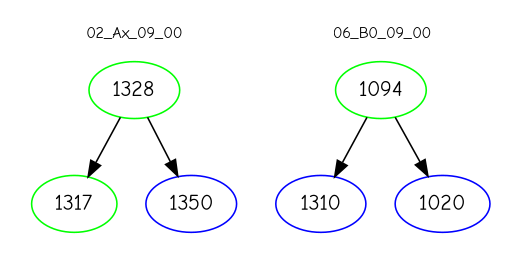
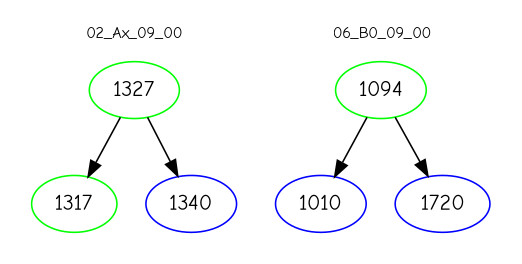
(134, 90) -> (134, 90)
(191, 204) -> (191, 204)
(321, 204) -> (321, 204)
(443, 204) -> (443, 204)
